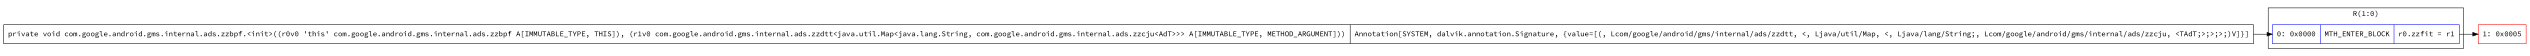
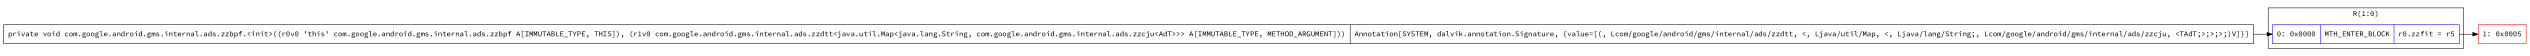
(2427, 34) -> (2427, 34)
